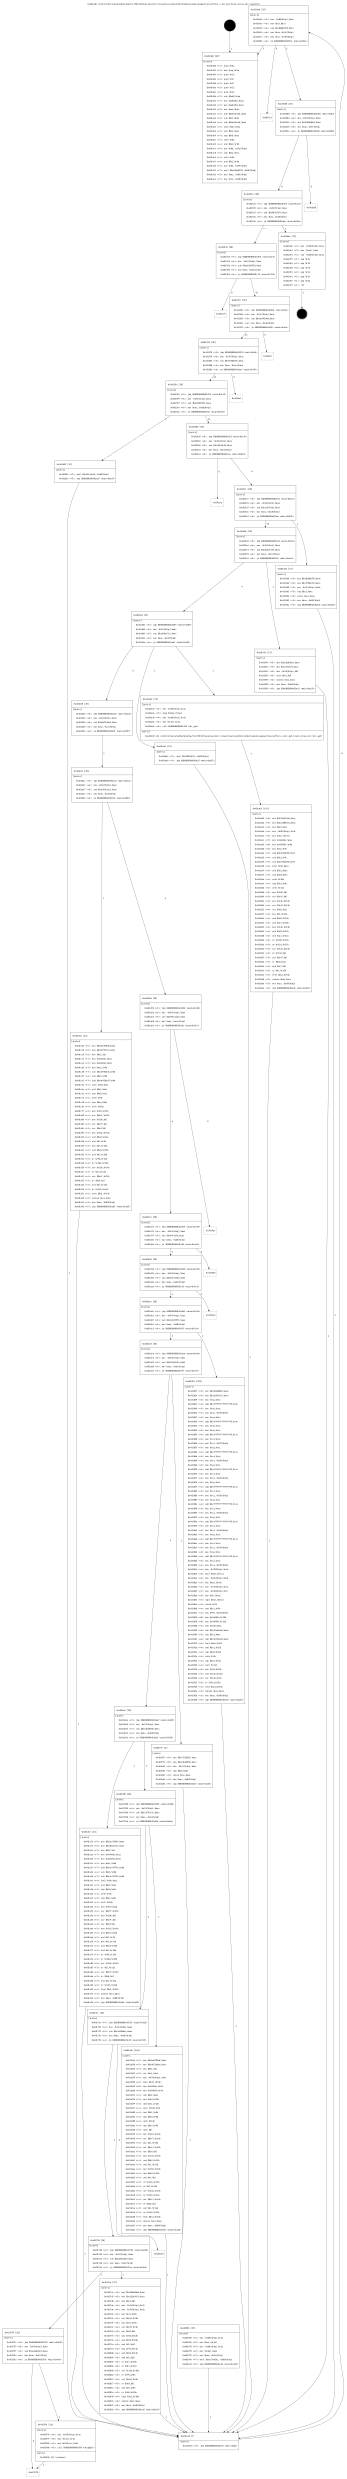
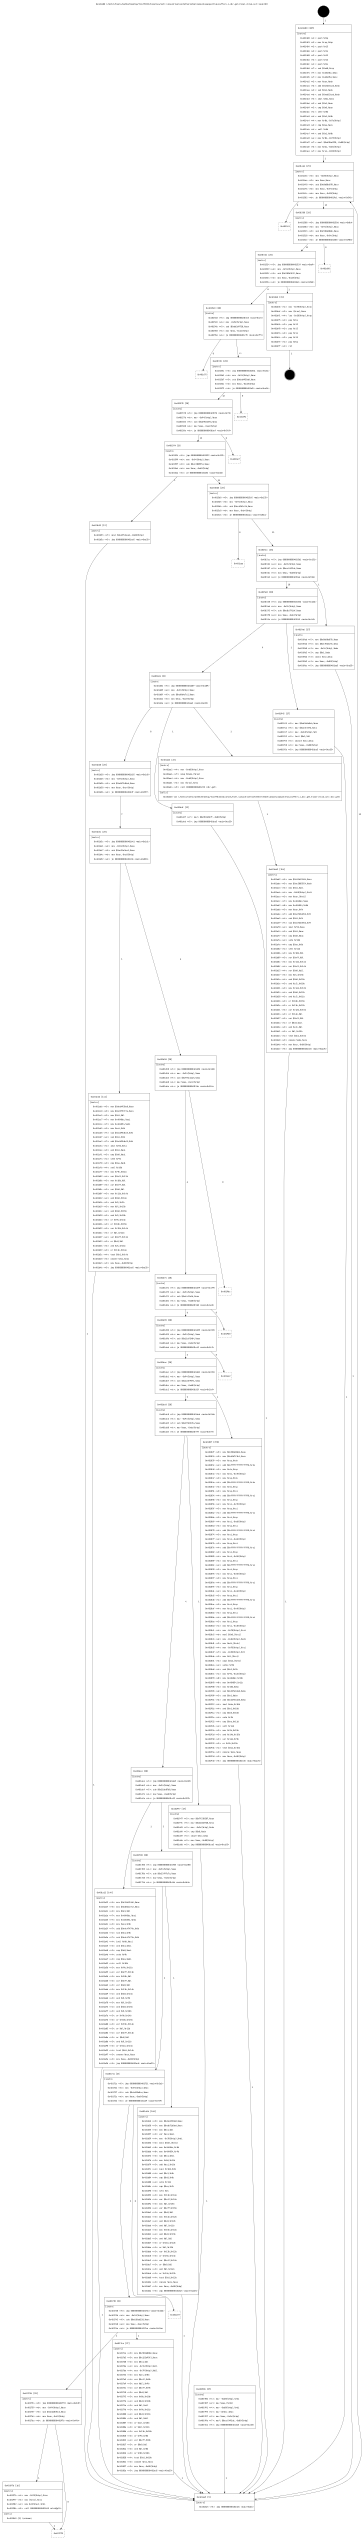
(261, 49) -> (324, 158)
